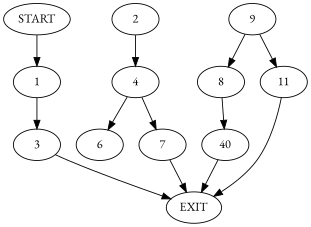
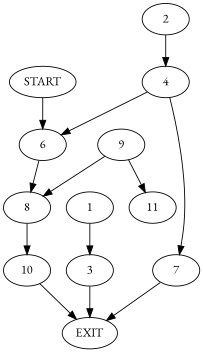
(37, 46) -> (43, 109)
(225, 145) -> (27, 270)
(262, 152) -> none
none -> (36, 172)
